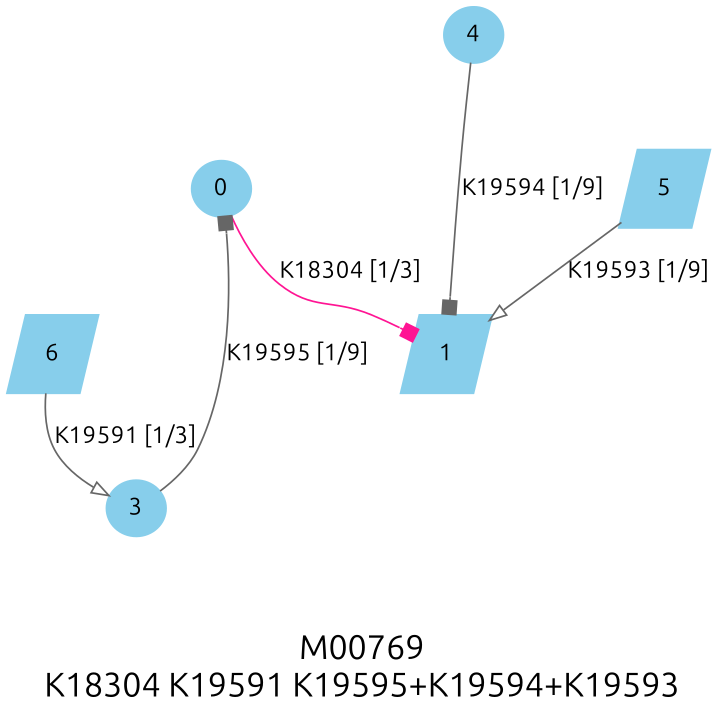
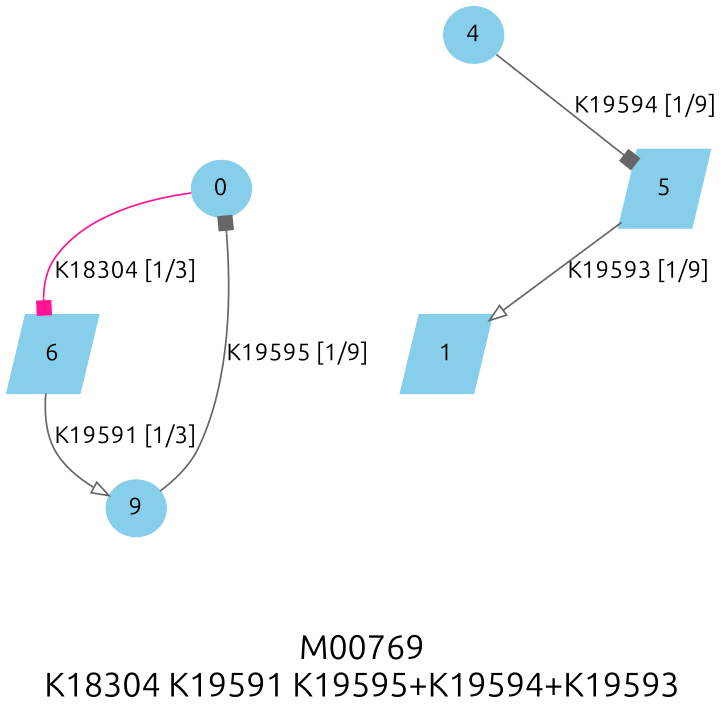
(459, 180) -> (559, 104)
(298, 296) -> (98, 221)
(136, 508) -> (136, 508)
